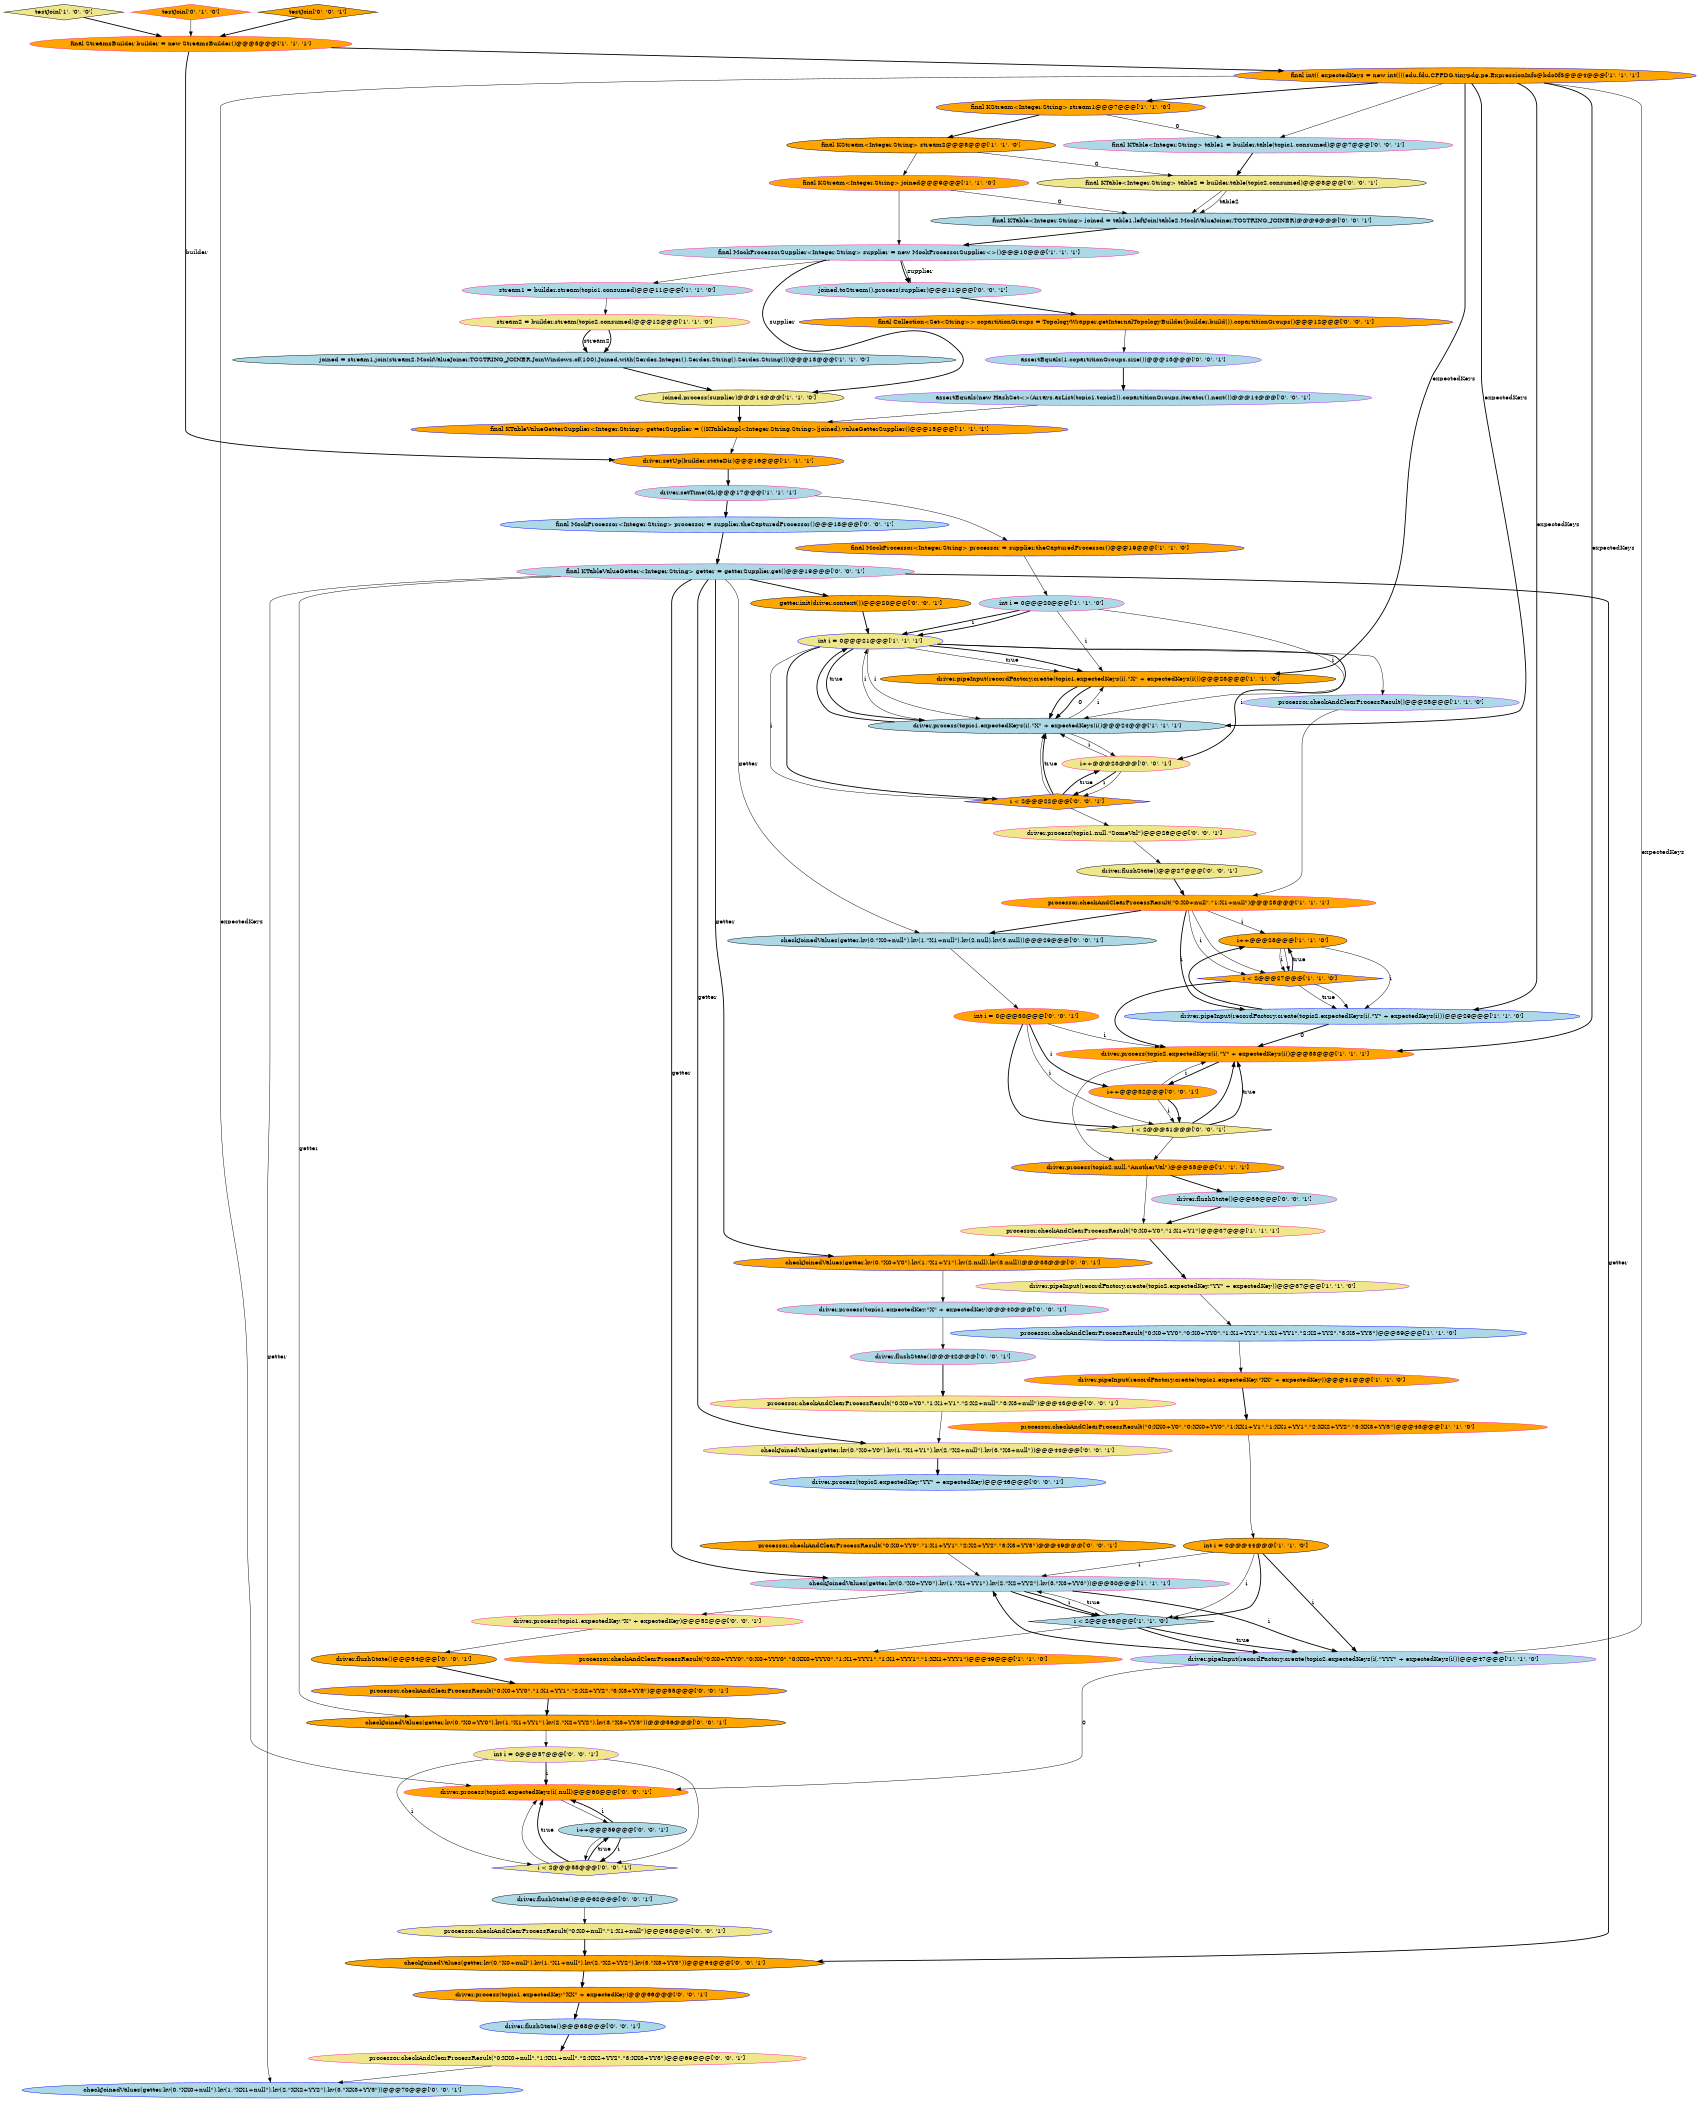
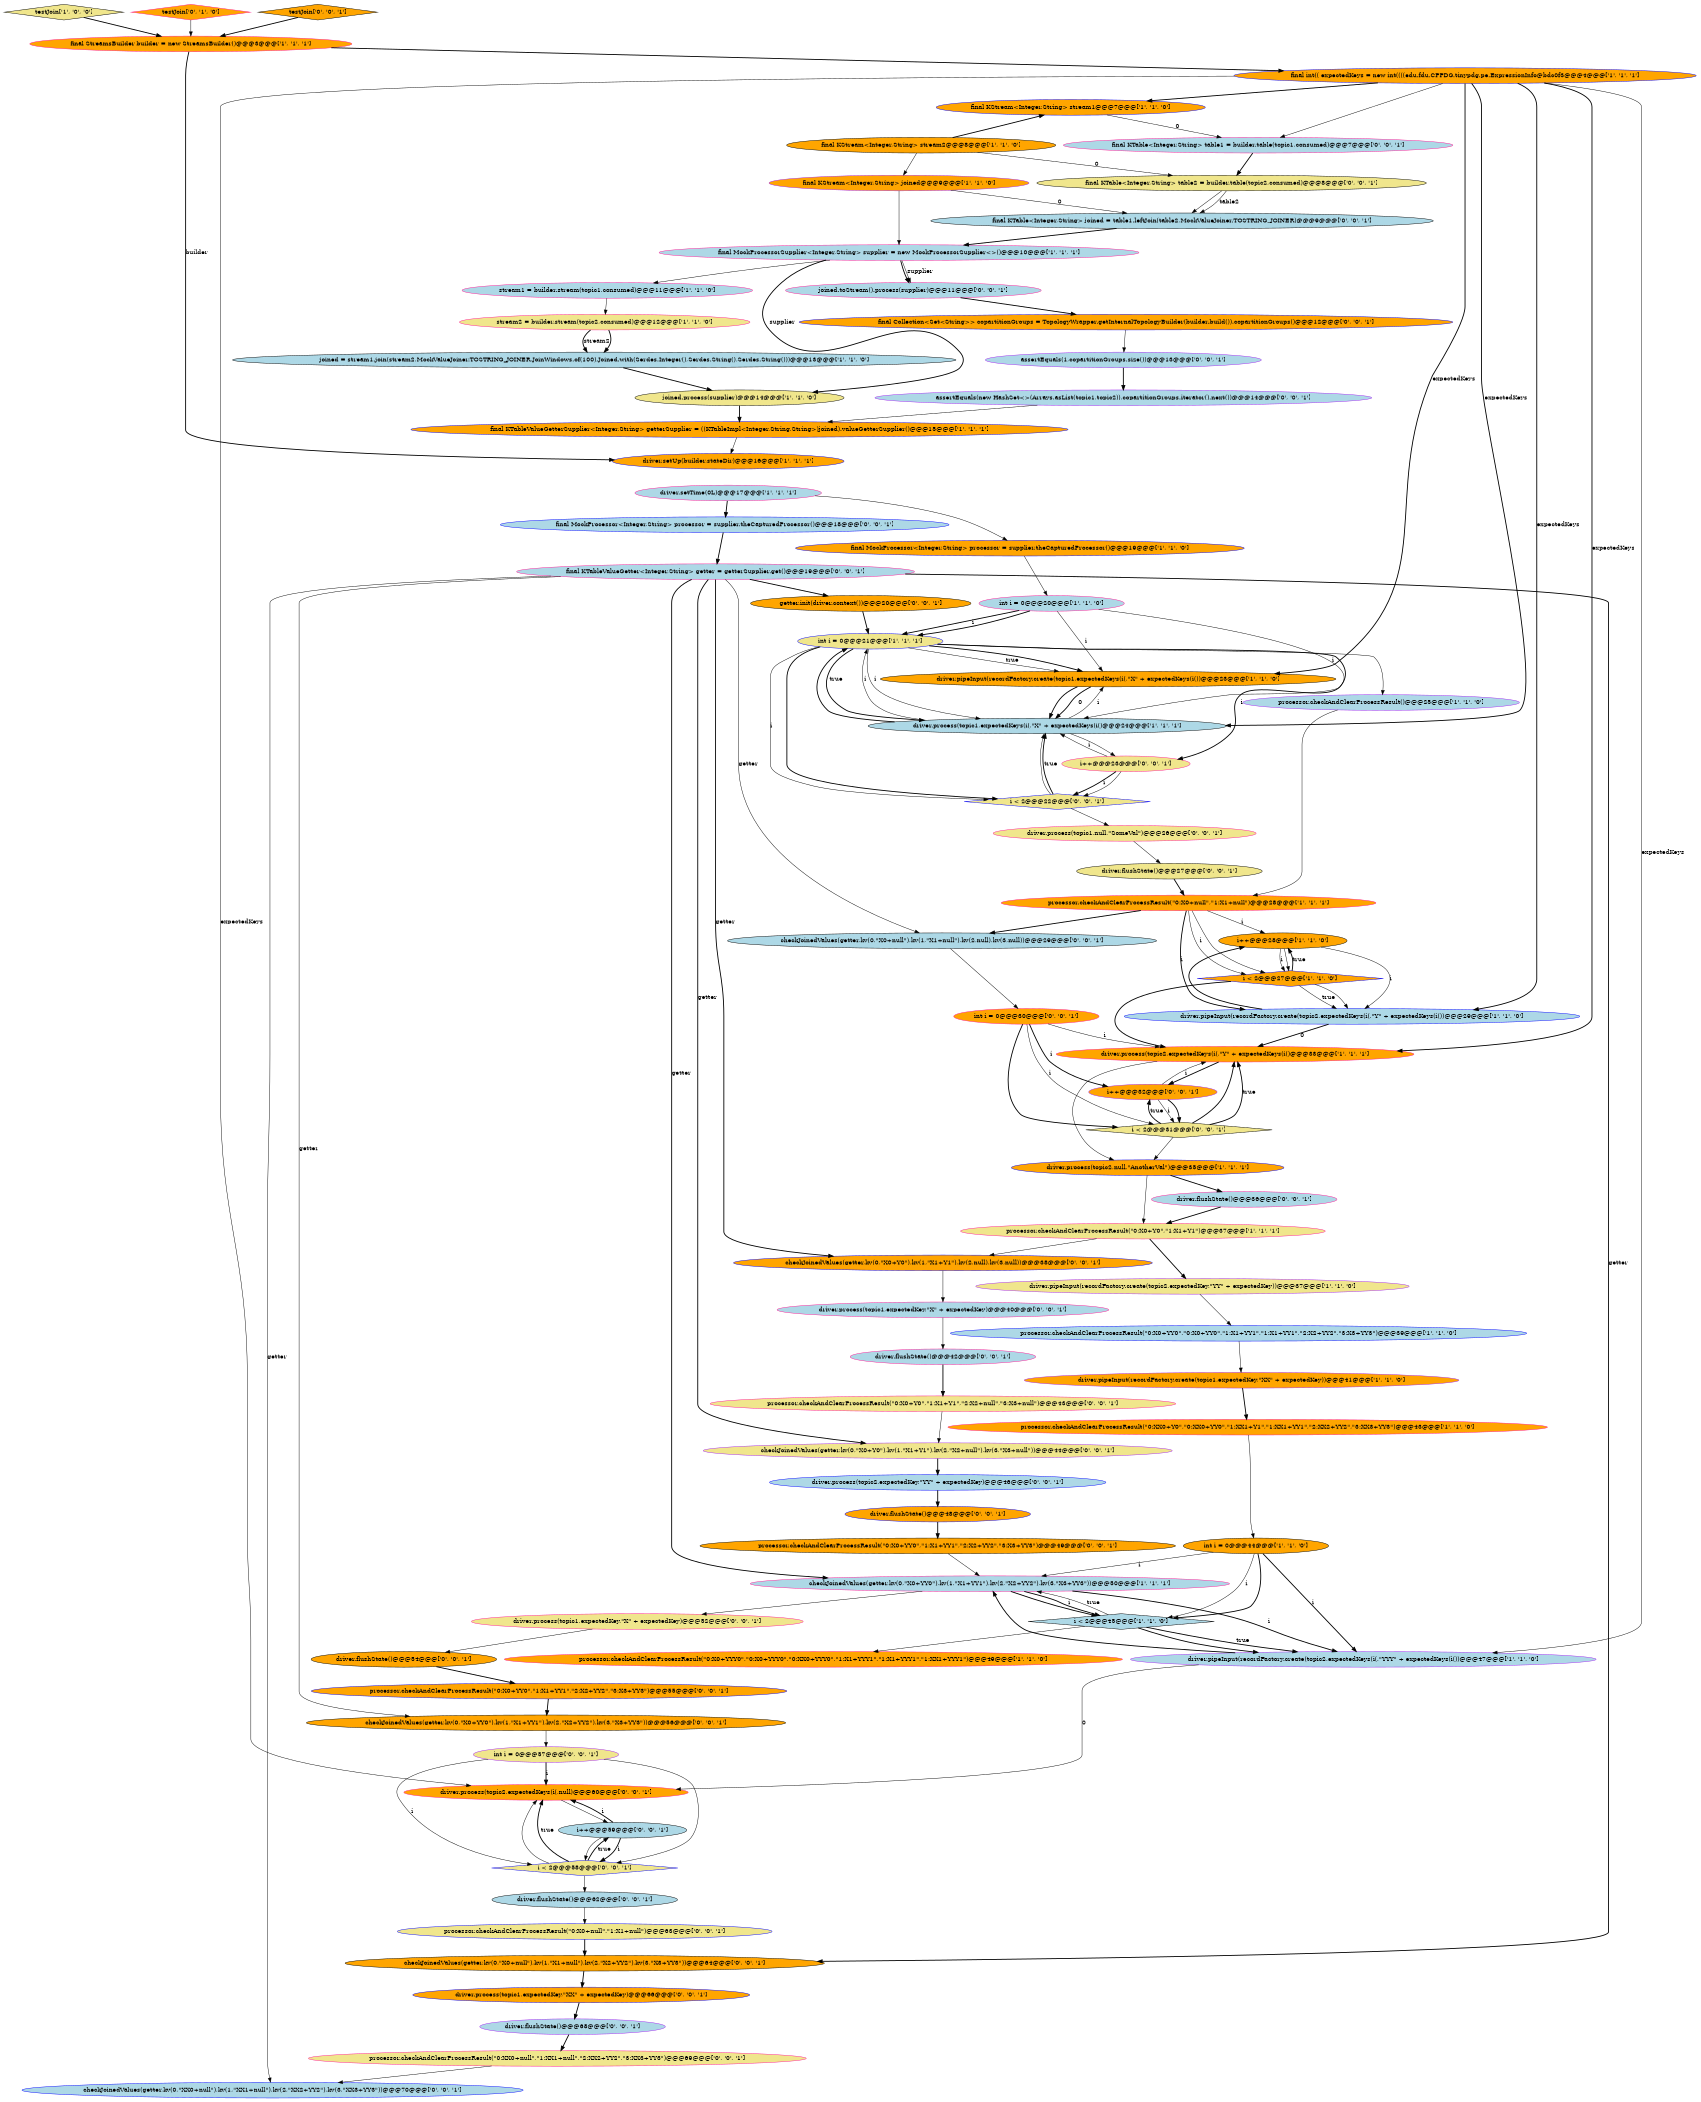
(996, 126) -> (996, 127)
(728, 475) -> none
(1077, 781) -> none
(1057, 802) -> (1057, 802)
none -> (1151, 1116)
none -> (938, 1514)
none -> (585, 1882)
(573, 2027) -> (573, 2027)
